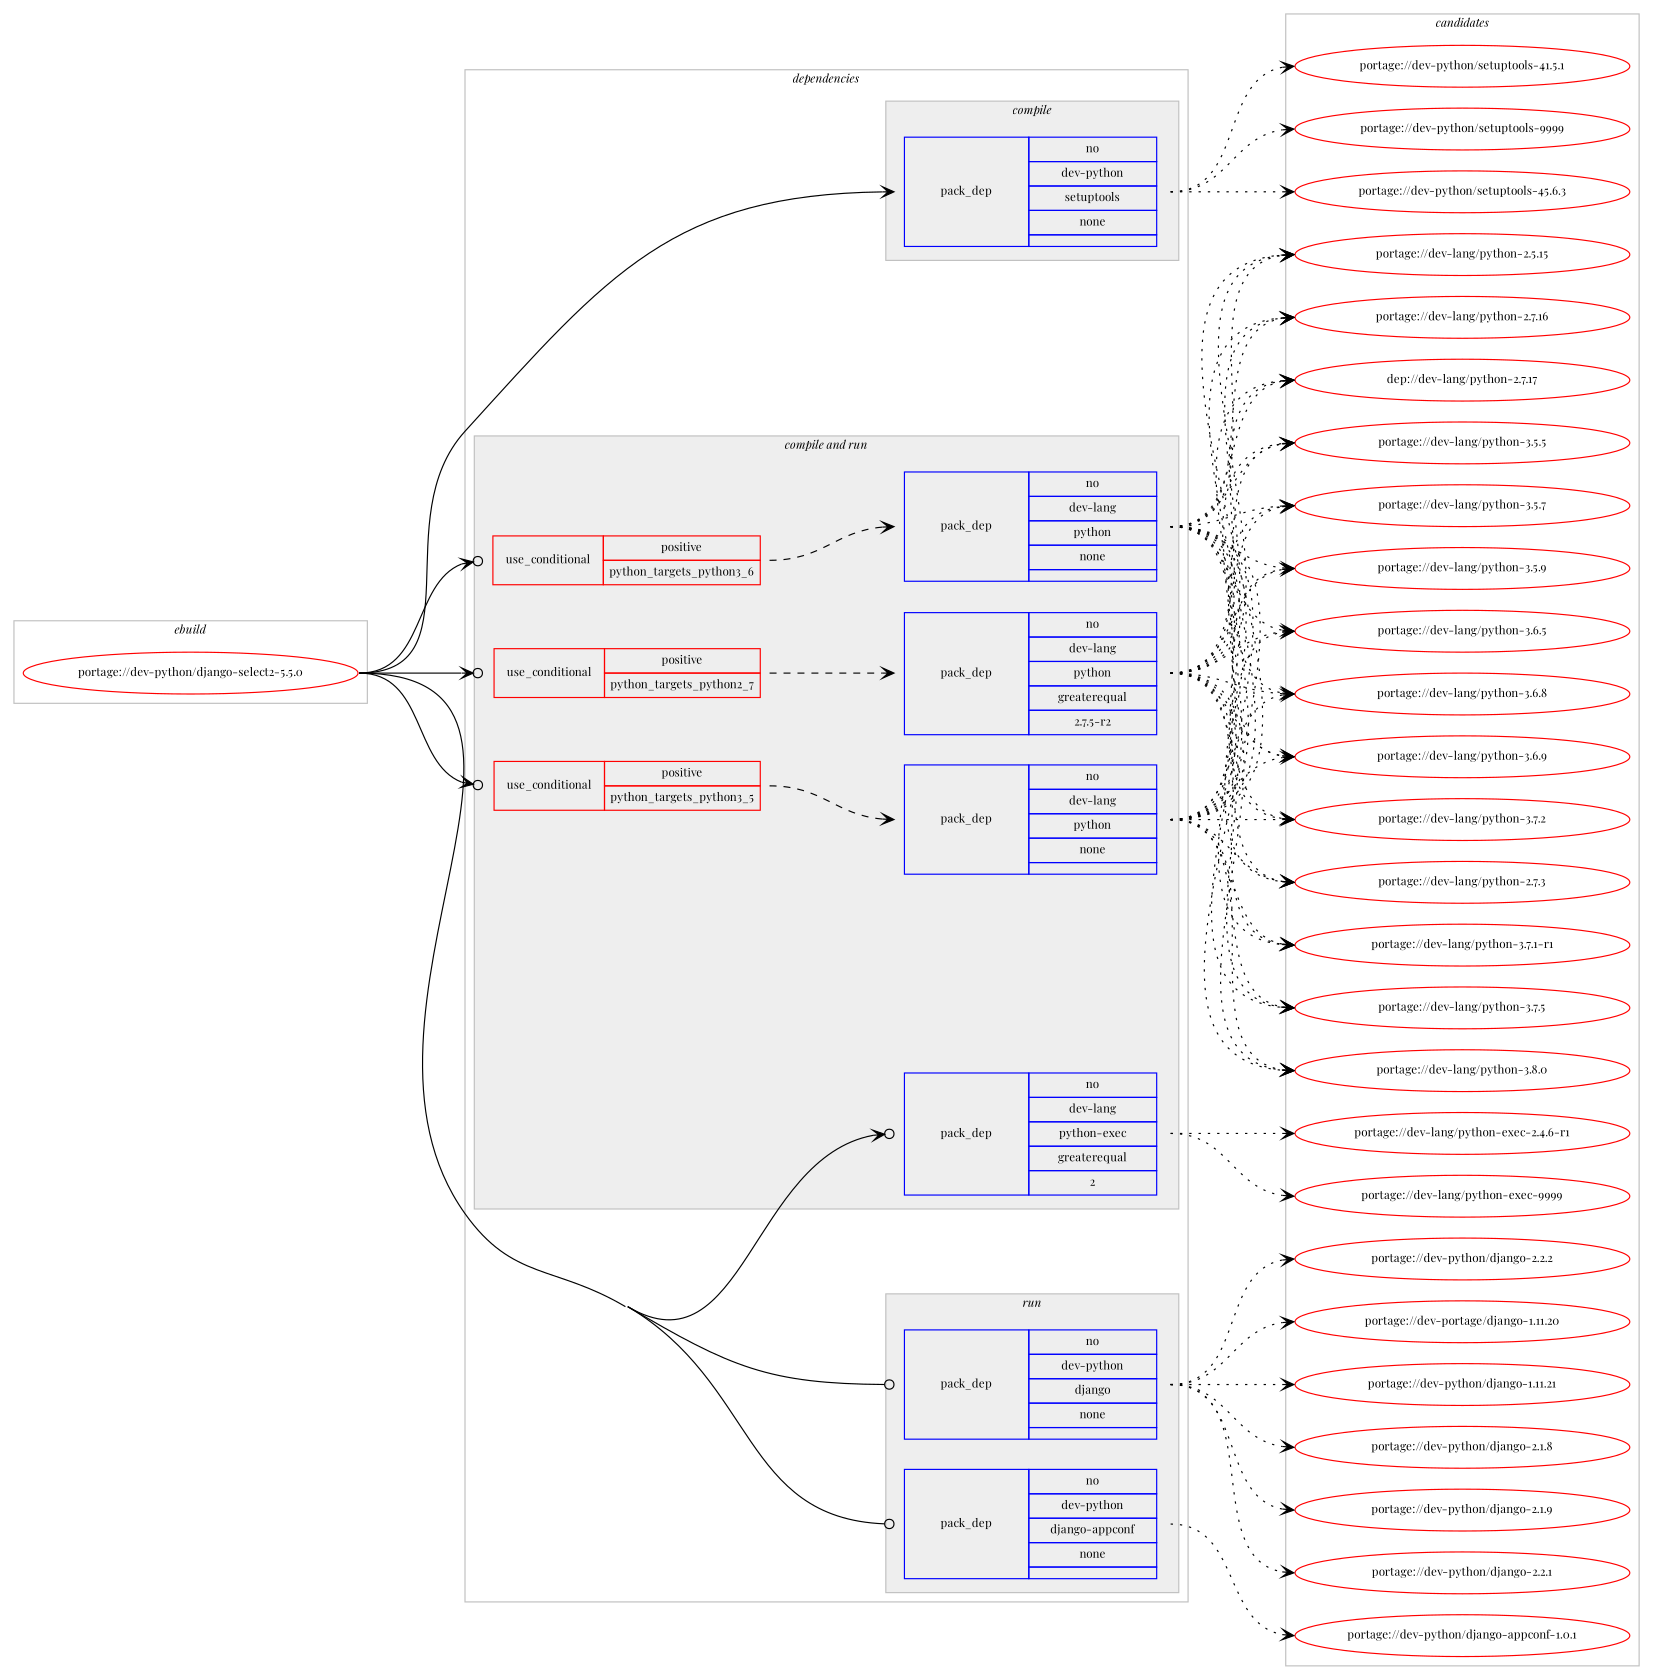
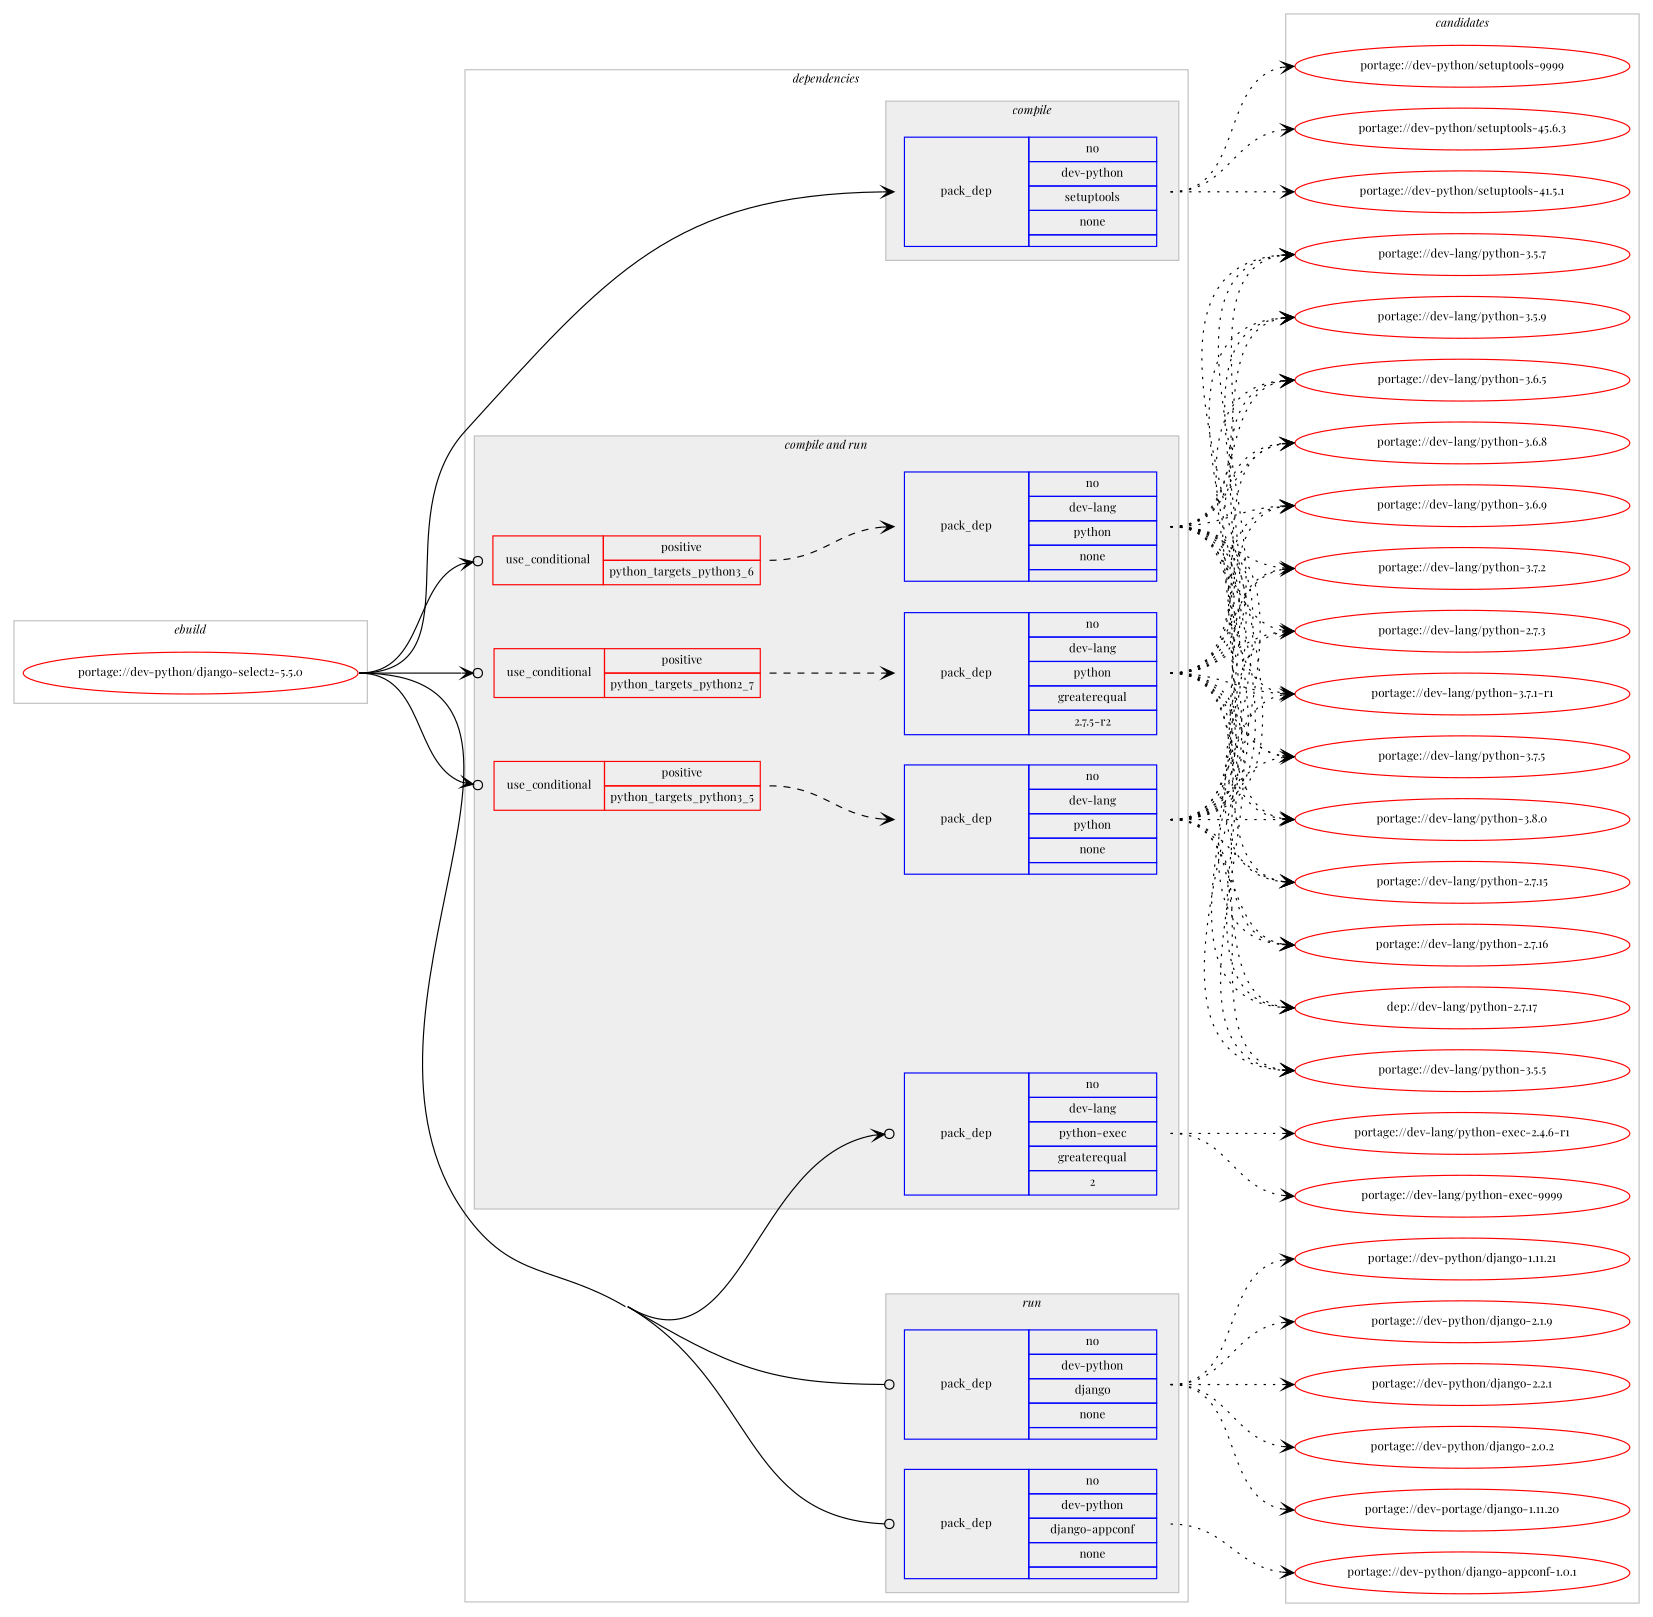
(1462, 255) -> (1462, 882)
(1462, 1259) -> (1462, 1447)
(1462, 1447) -> none
